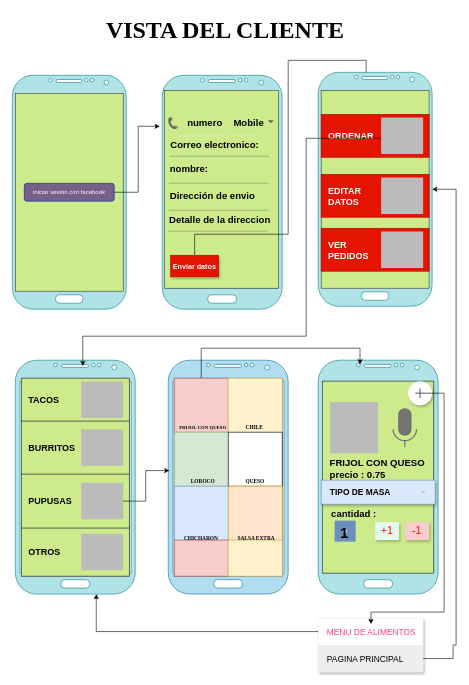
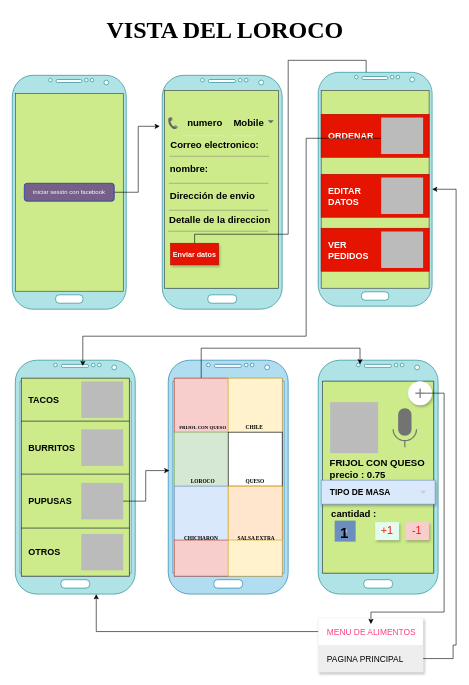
(225, 30) -> (225, 30)
(195, 266) -> (195, 254)
